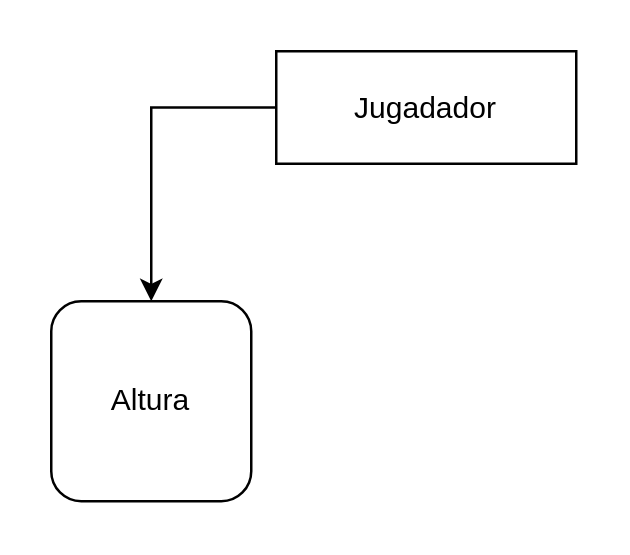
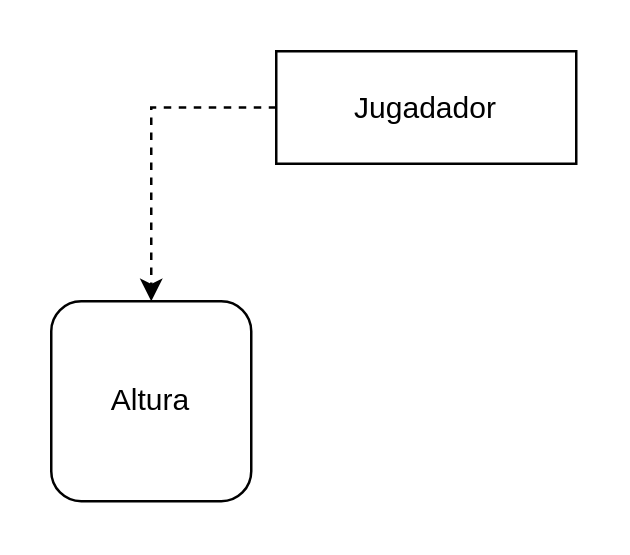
(151, 138) -> (151, 138)
